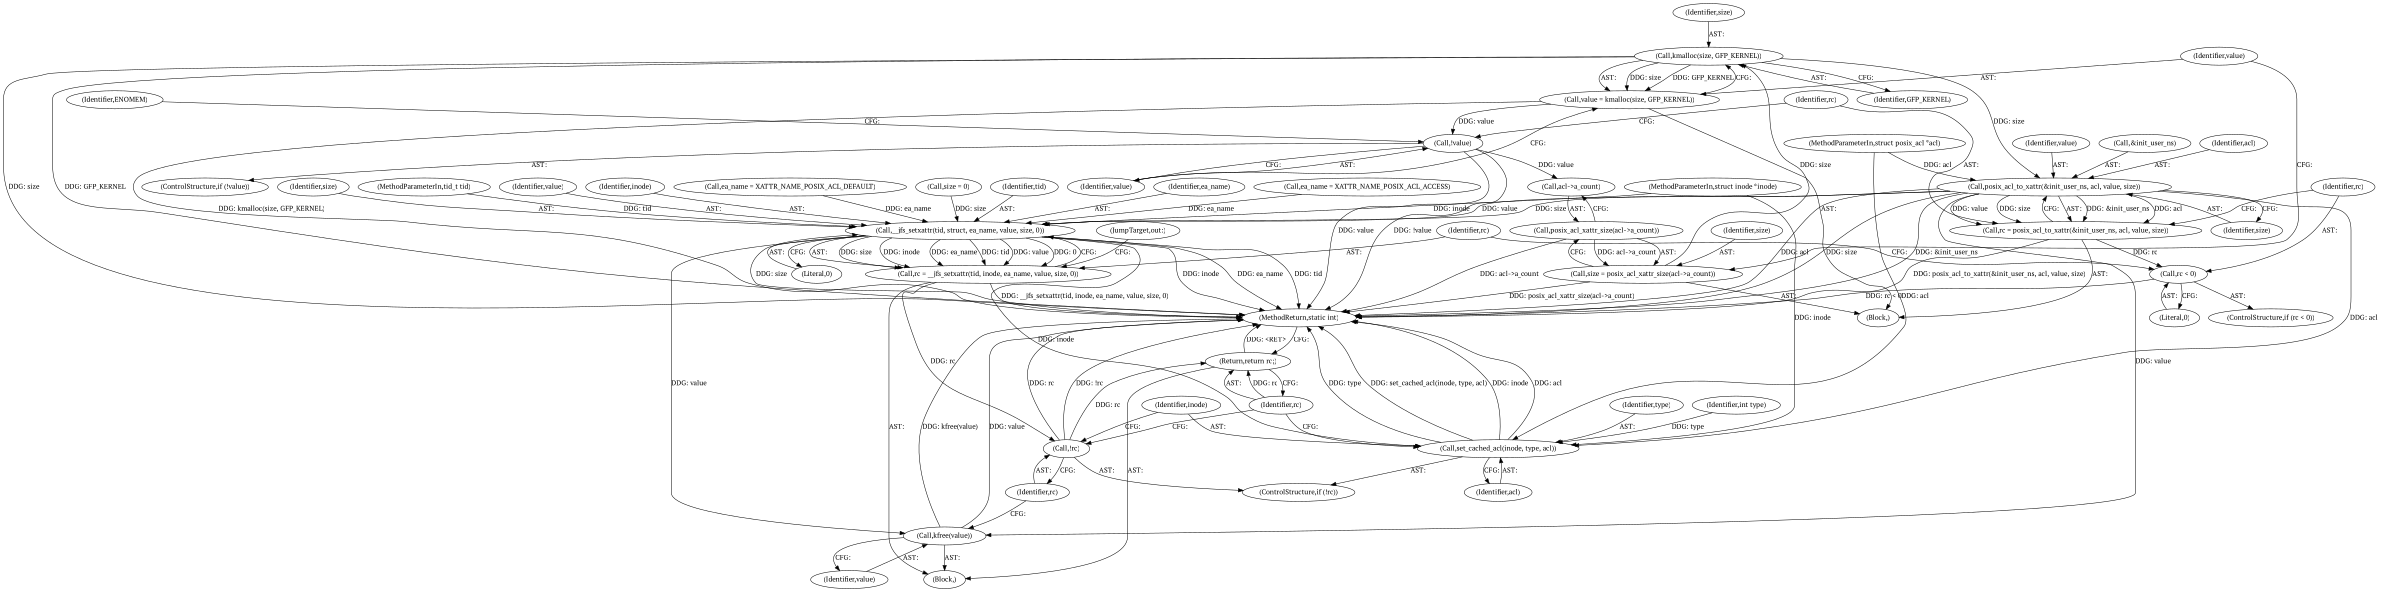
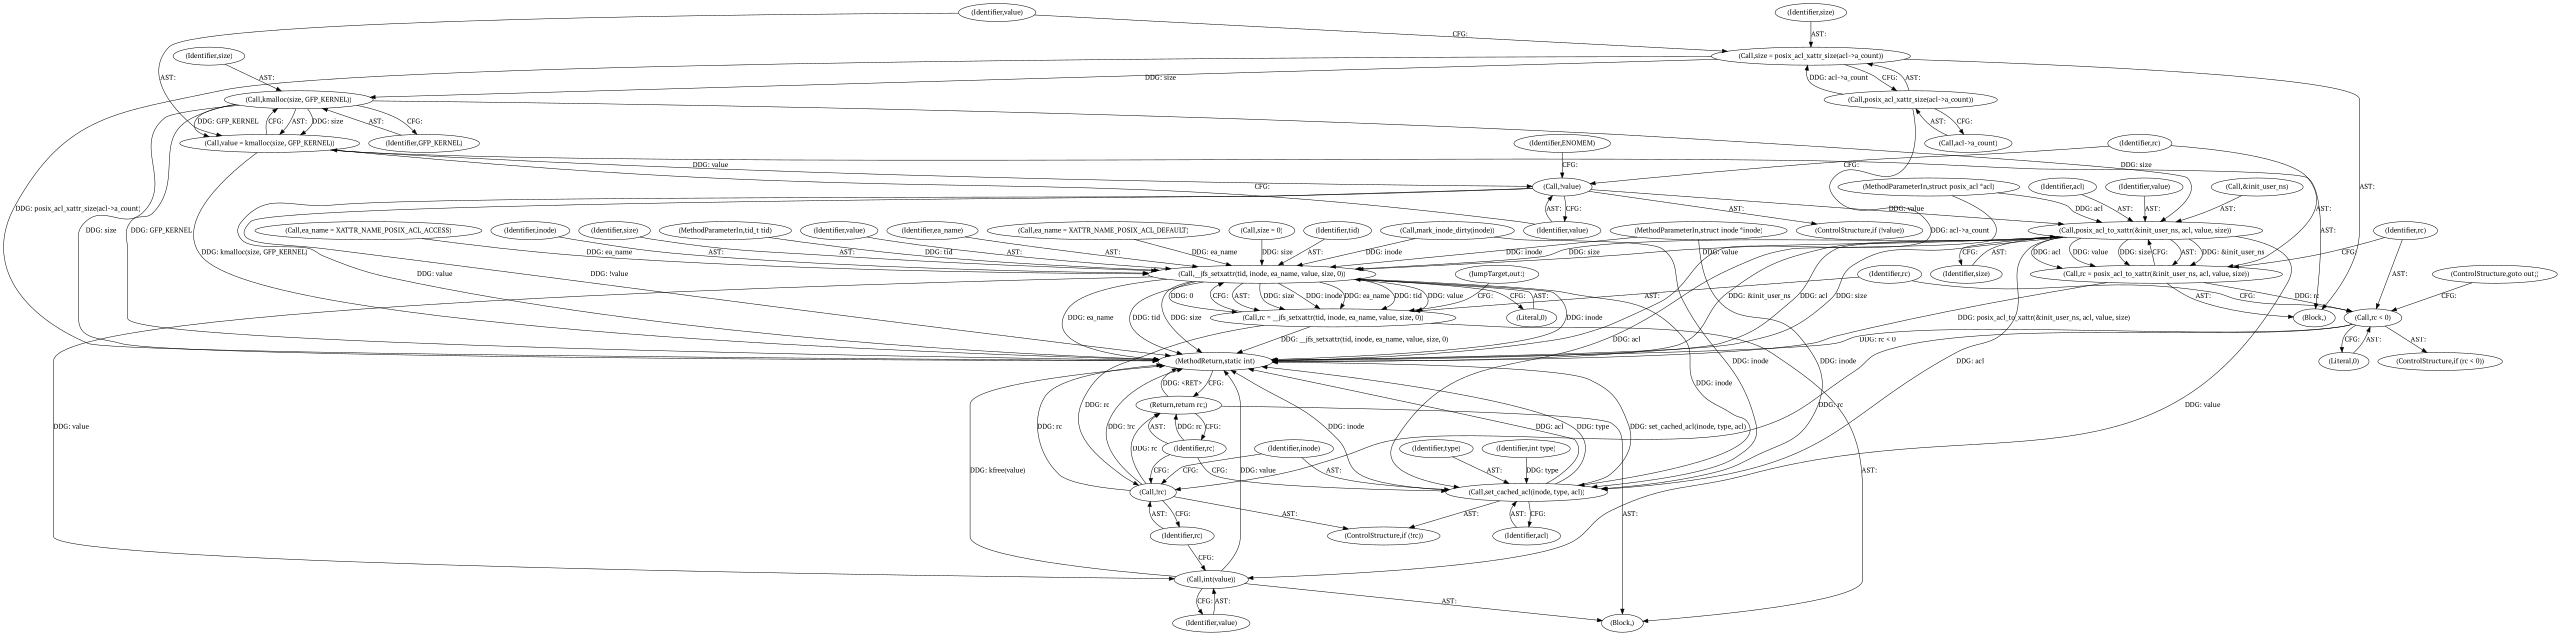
(1515, 160) -> (1825, 207)
(960, 231) -> (1262, 274)
none -> (1447, 231)
none -> (2495, 274)
none -> (1774, 422)
(945, 536) -> (1211, 580)
